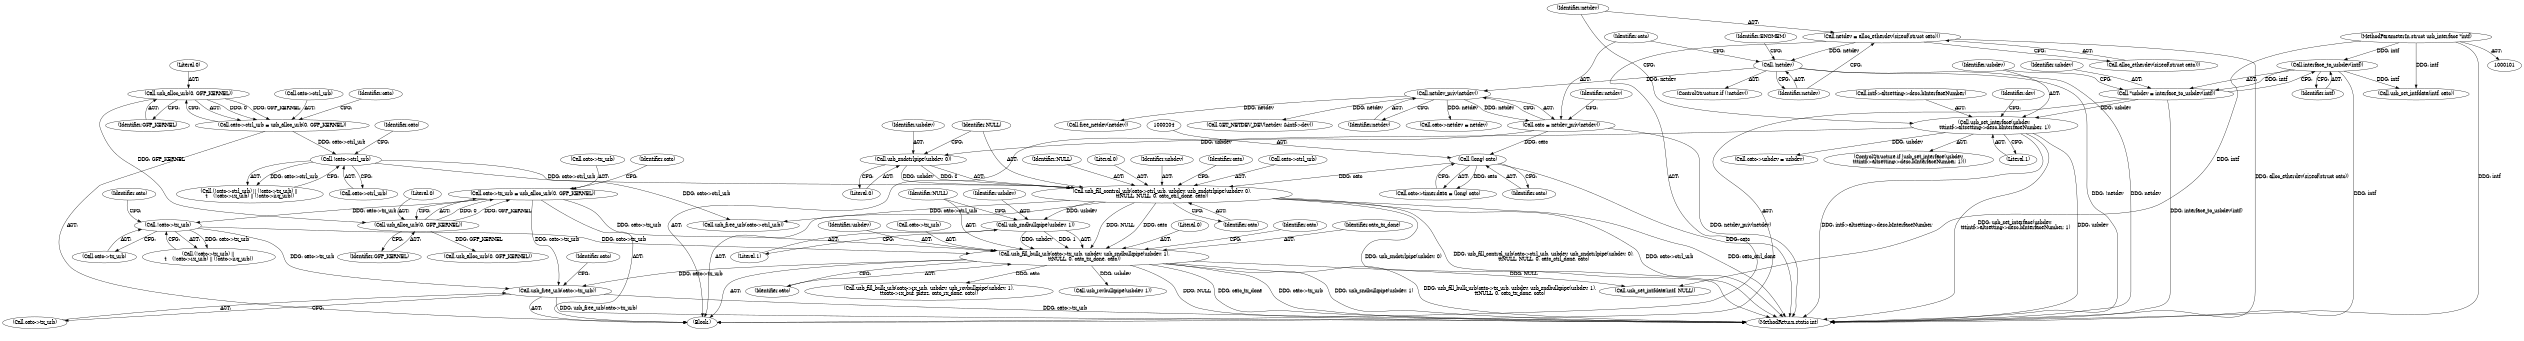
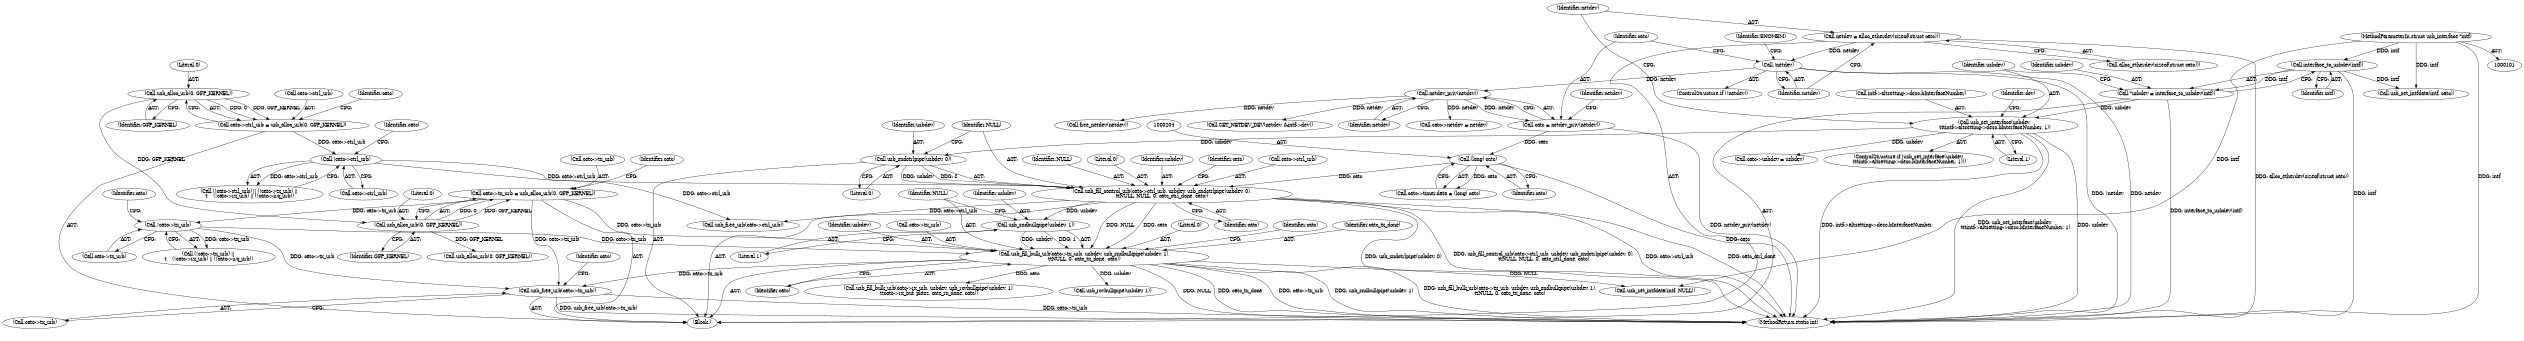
(1062, 141) -> (682, 179)
